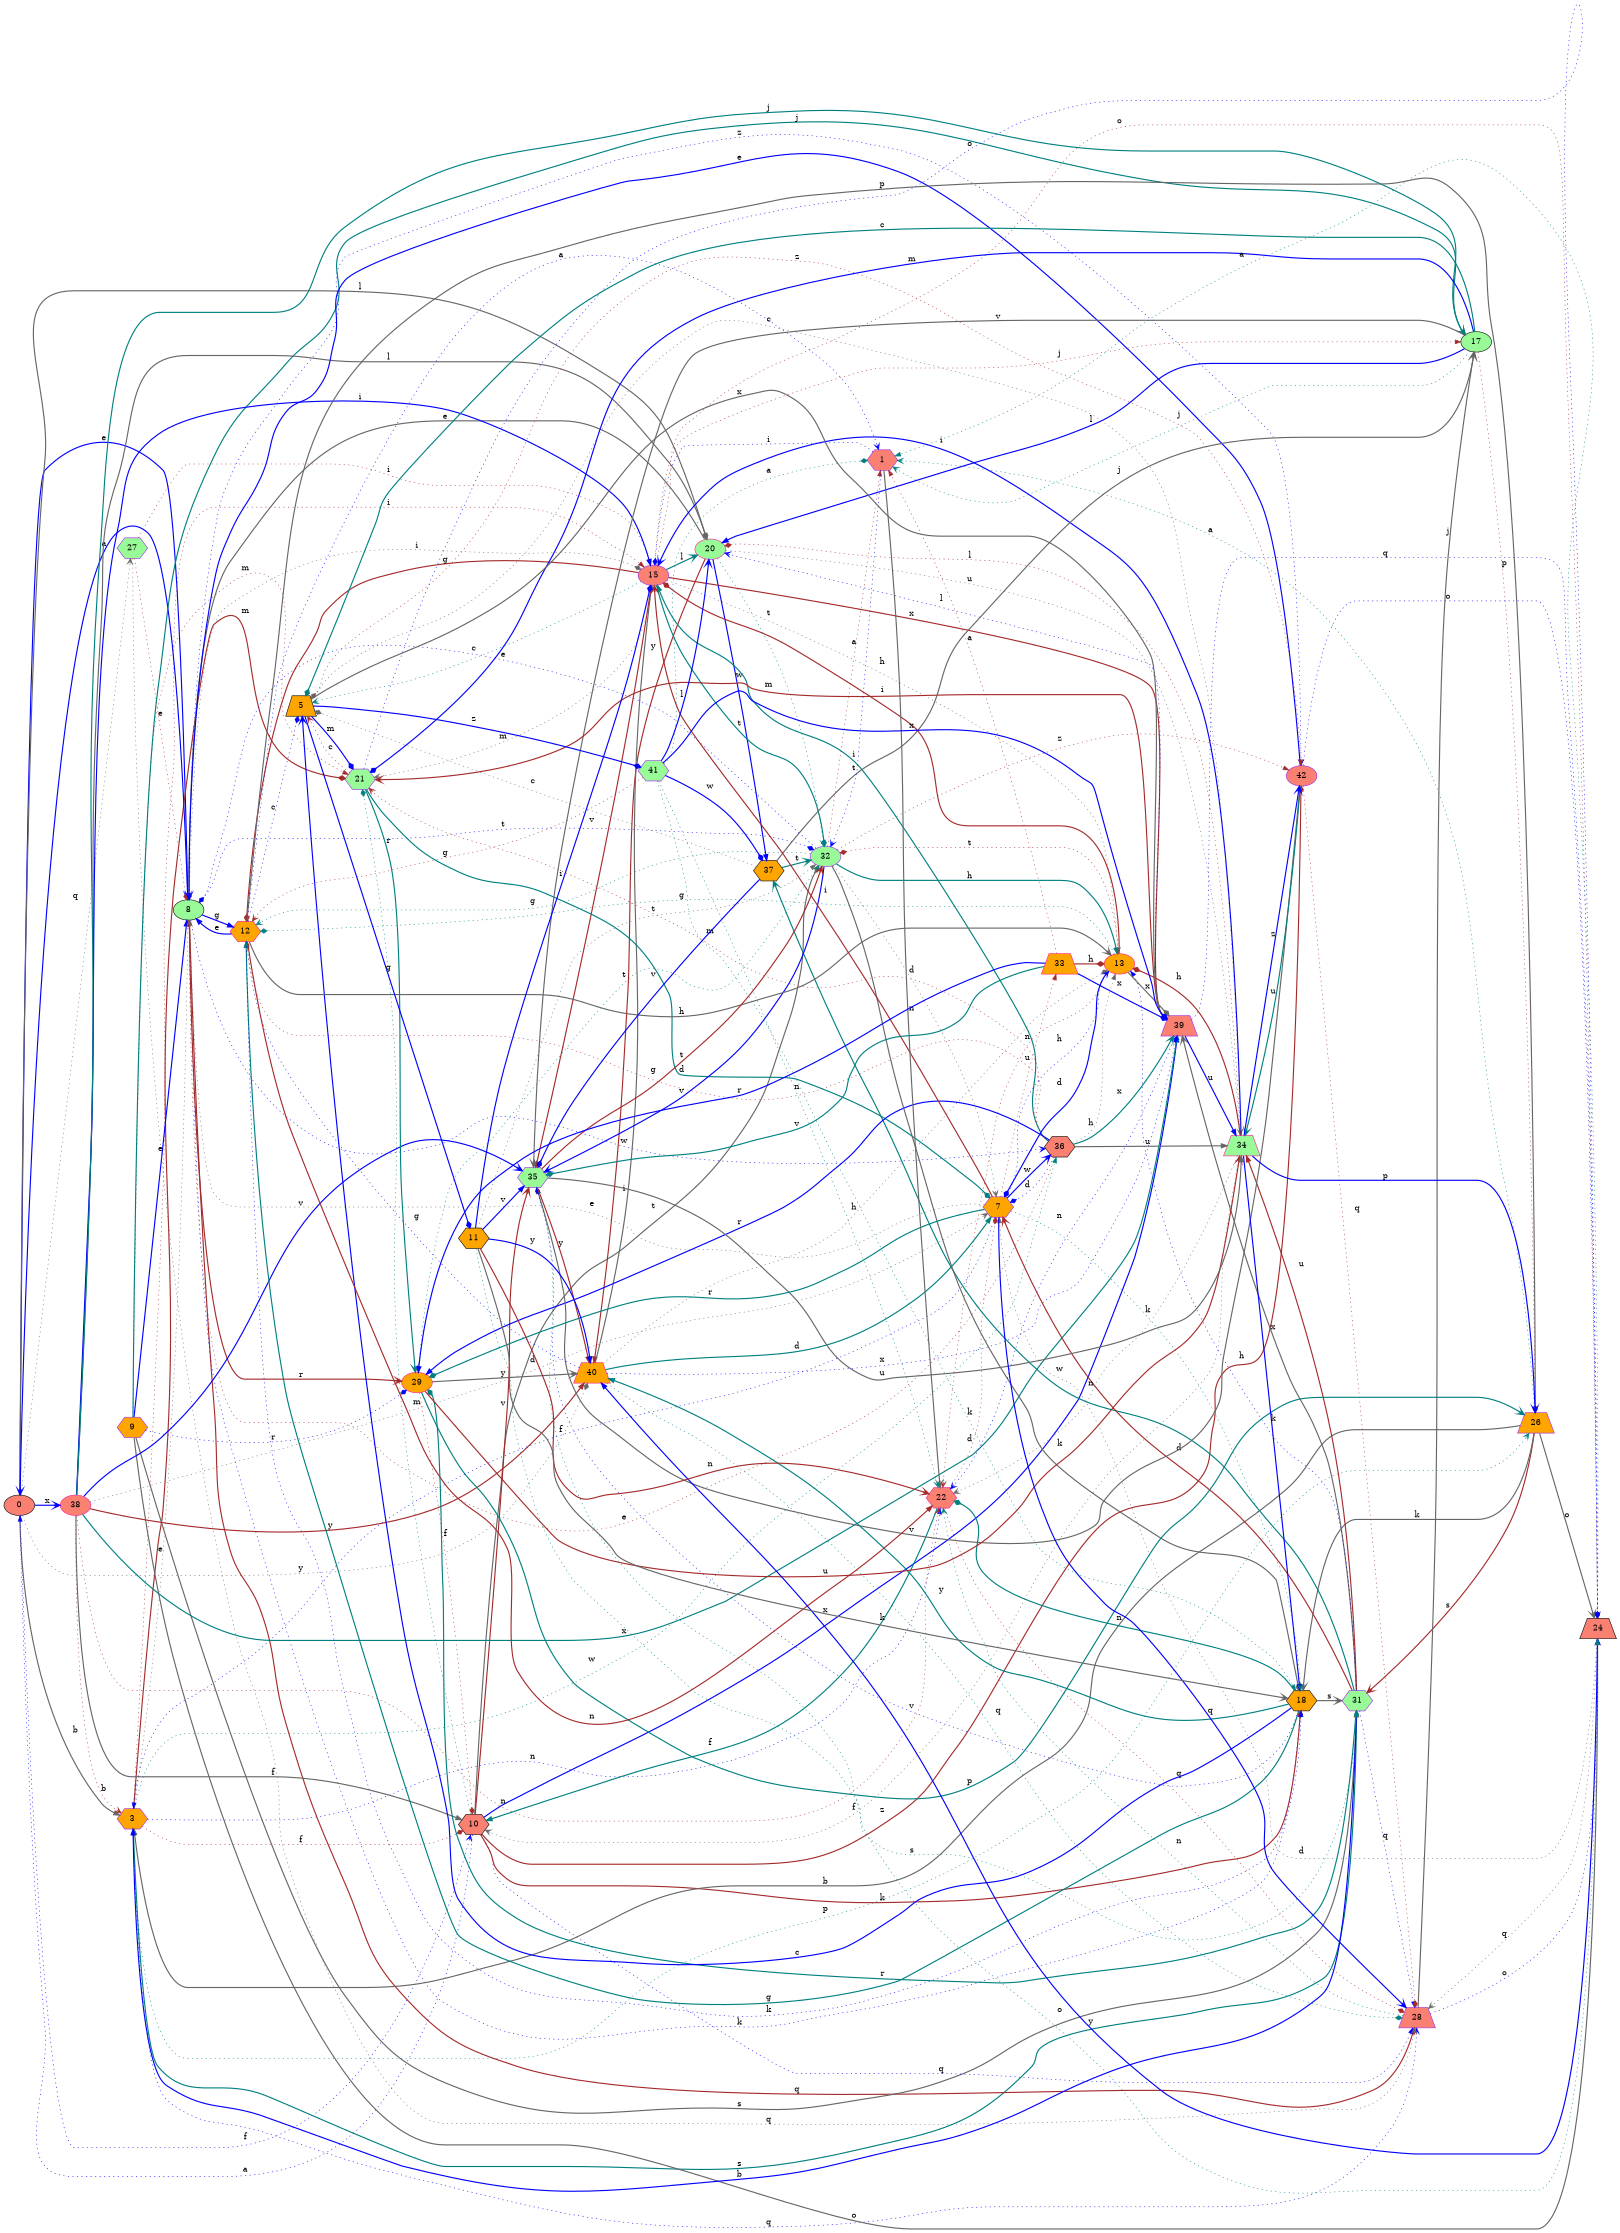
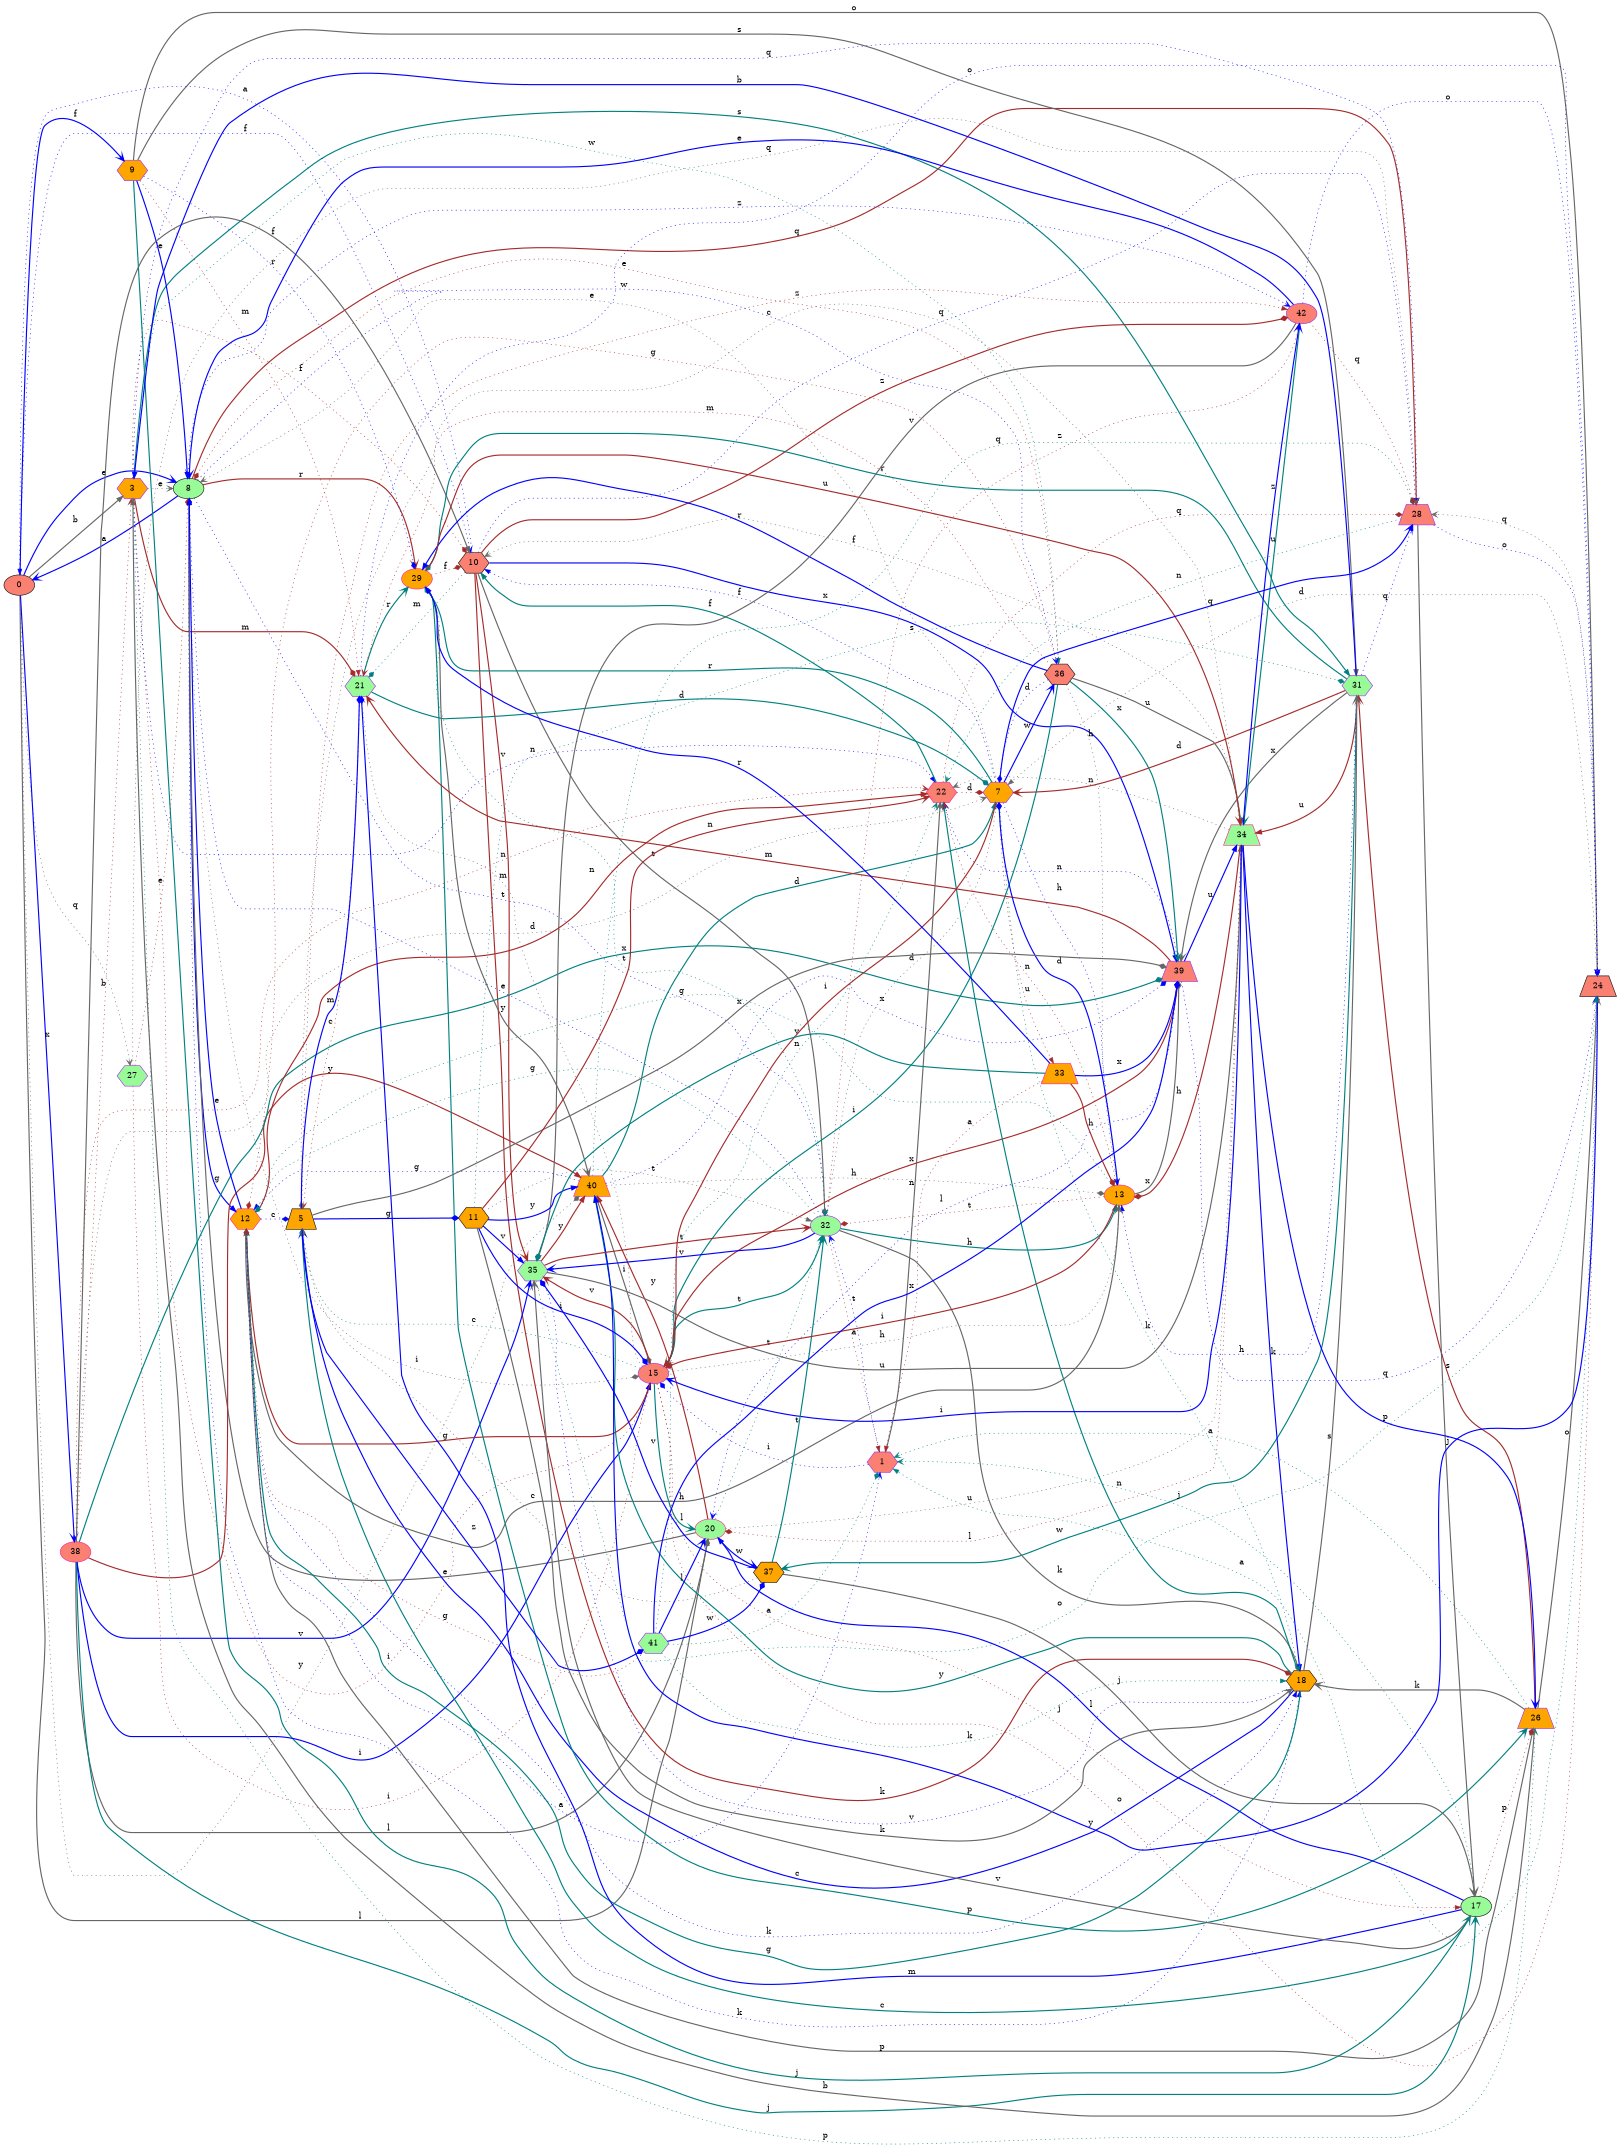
none -> (28, 305)
(741, 707) -> (734, 1554)
(500, 1459) -> (778, 611)
